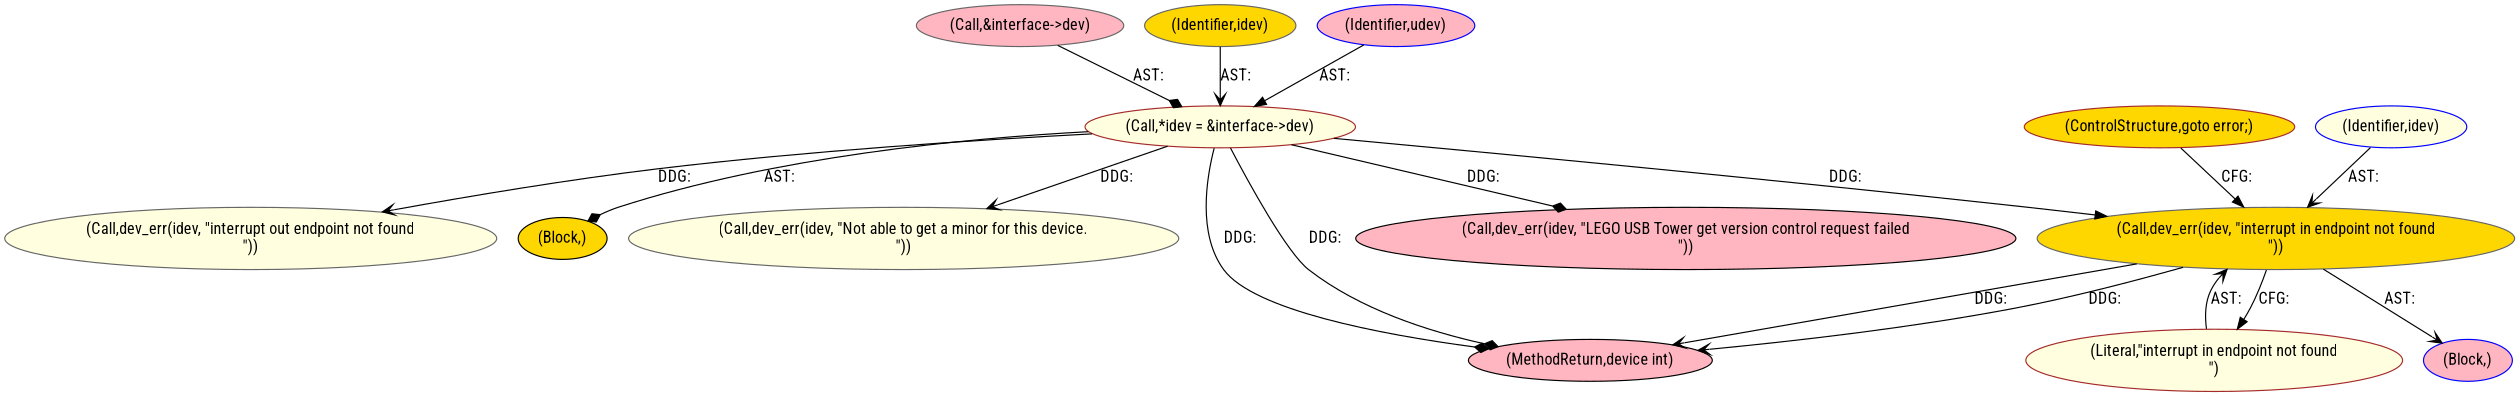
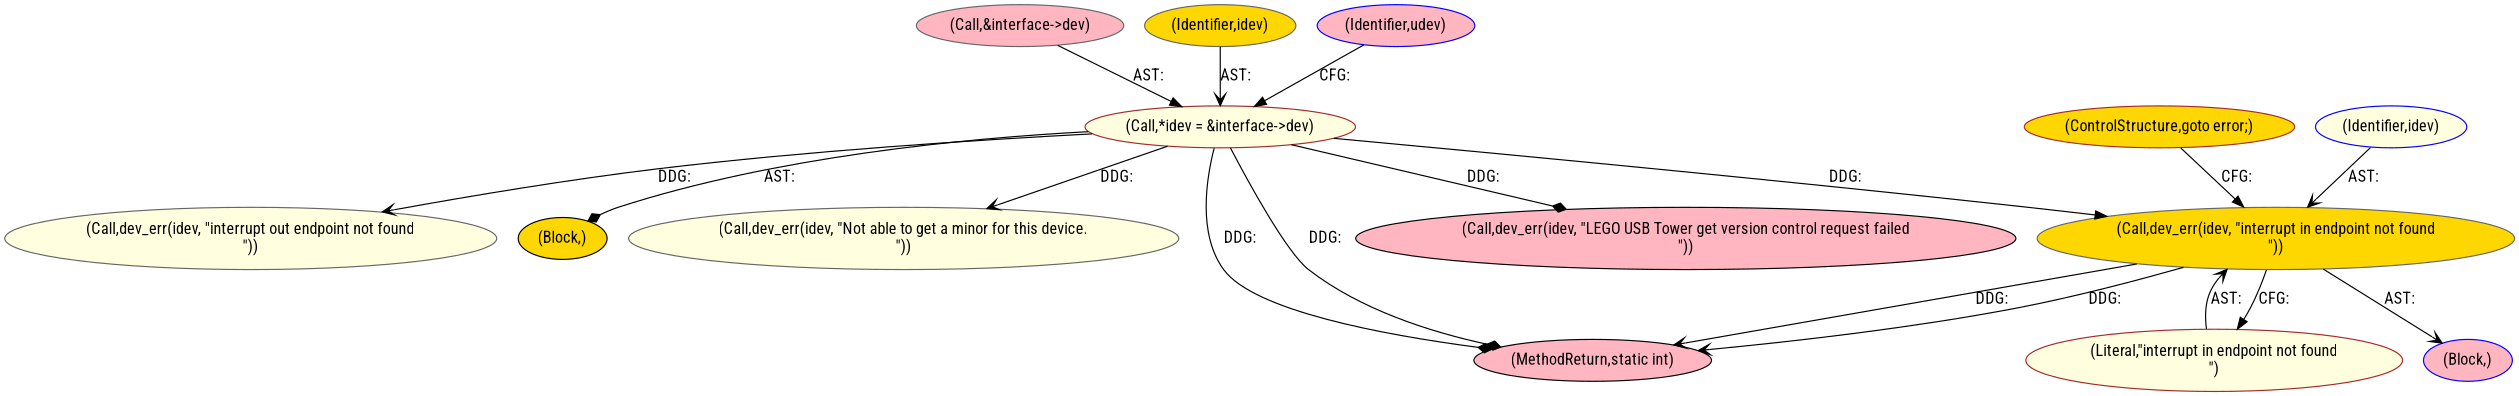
(1113, 73) -> (1114, 73)
(1337, 76) -> (1337, 76)
(1590, 360) -> (1593, 360)
